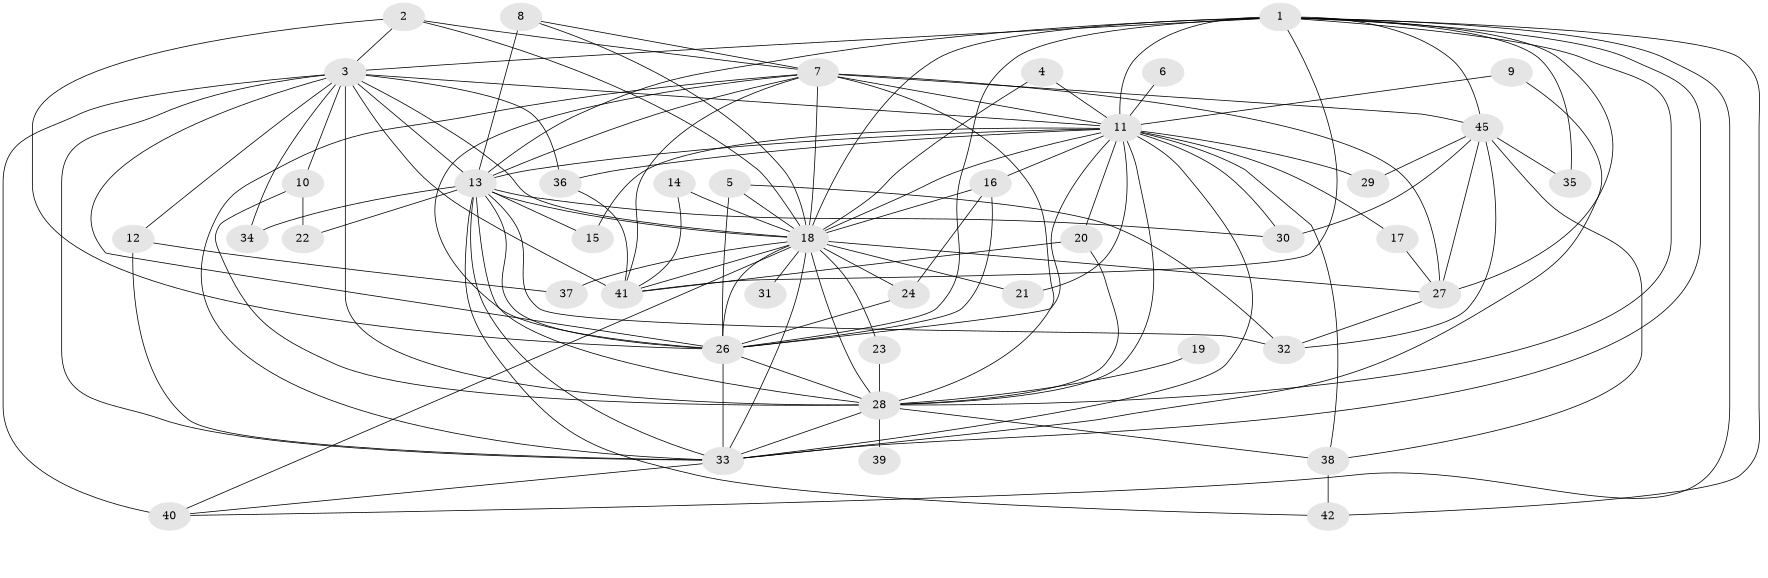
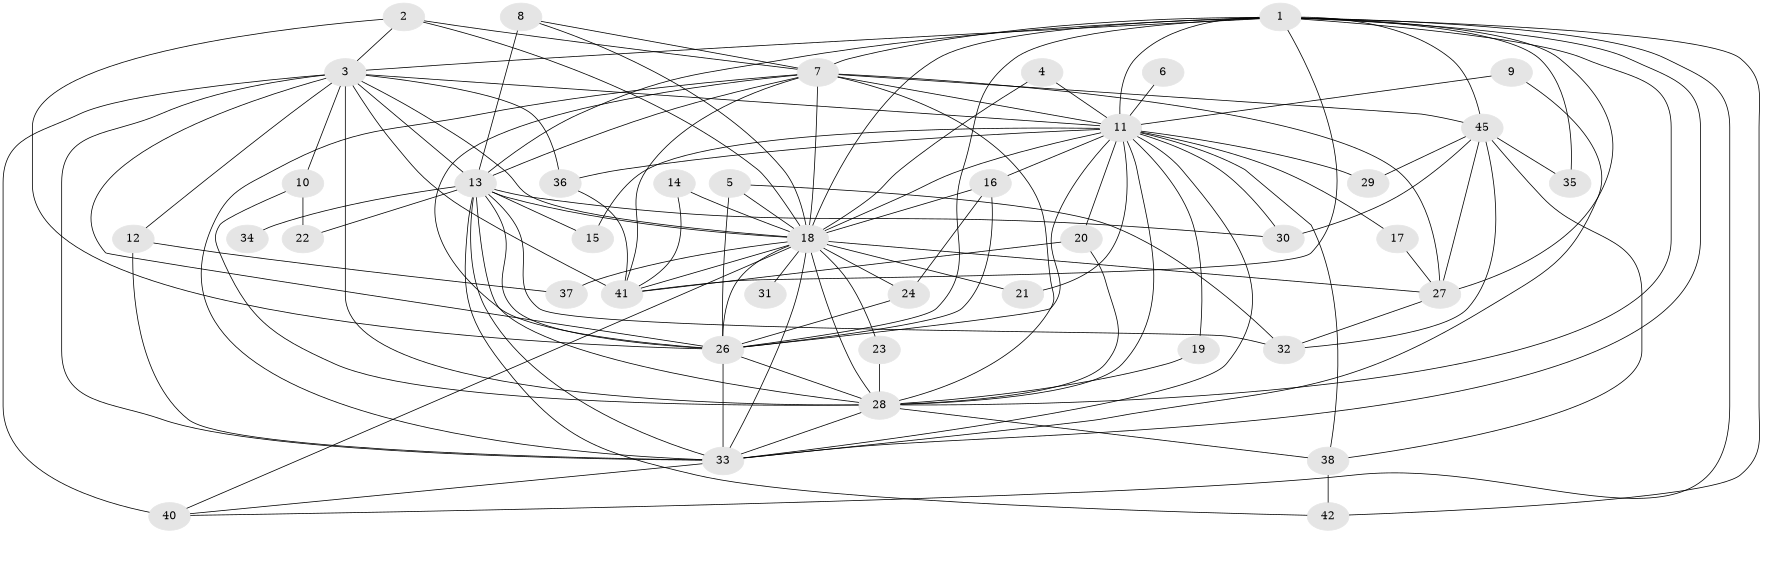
none -> (1045, 27)
(842, 139) -> (1192, 223)
(286, 151) -> none
(880, 461) -> none
